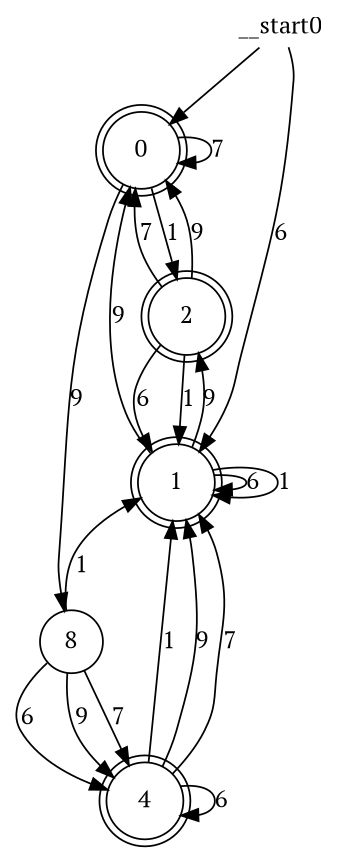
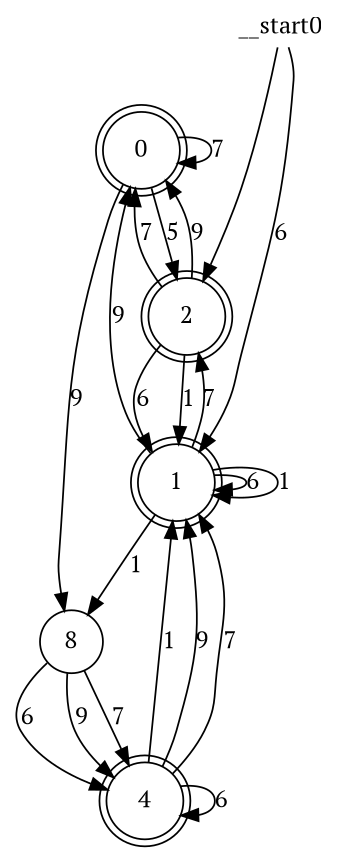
(222, 80) -> (251, 158)
(173, 233) -> (173, 233)
(210, 400) -> (210, 400)
(77, 549) -> (126, 557)
